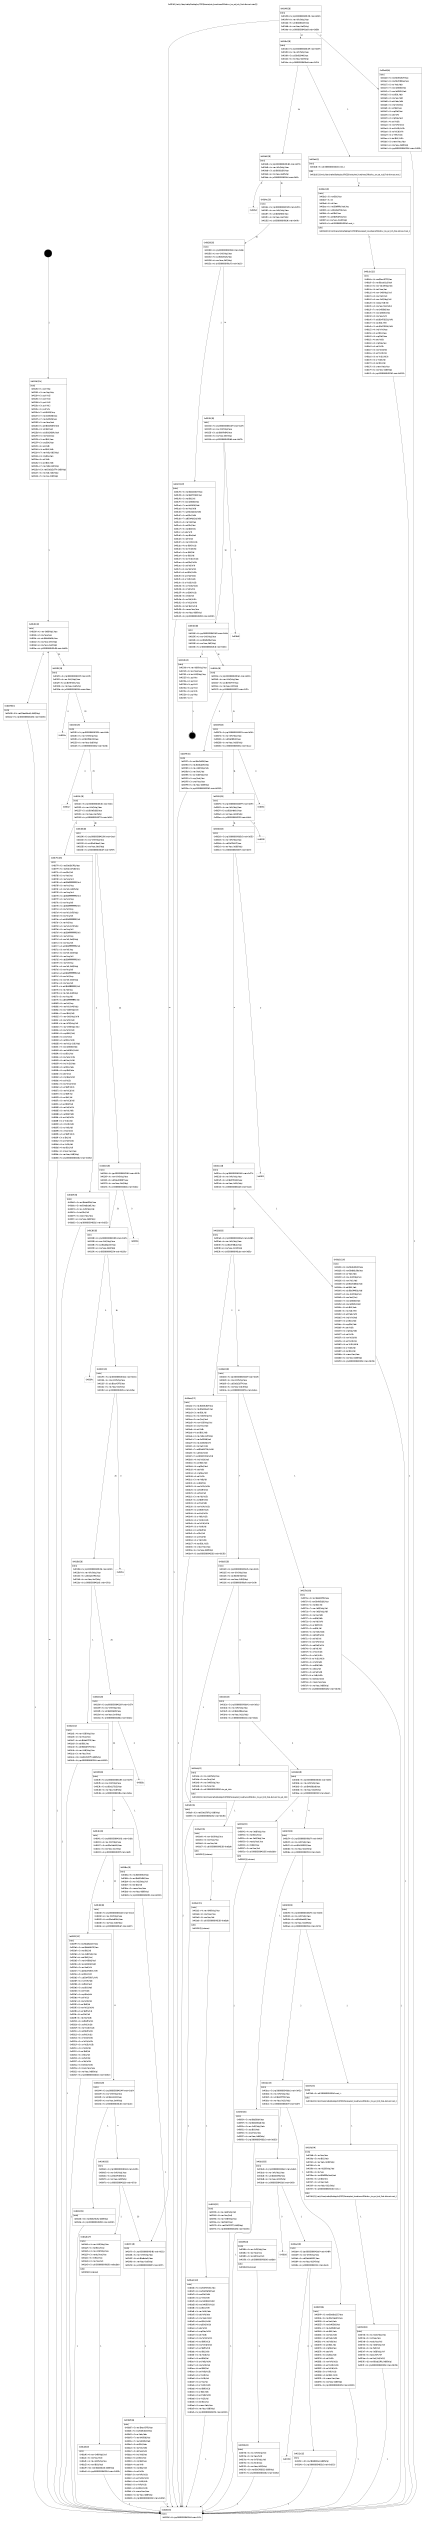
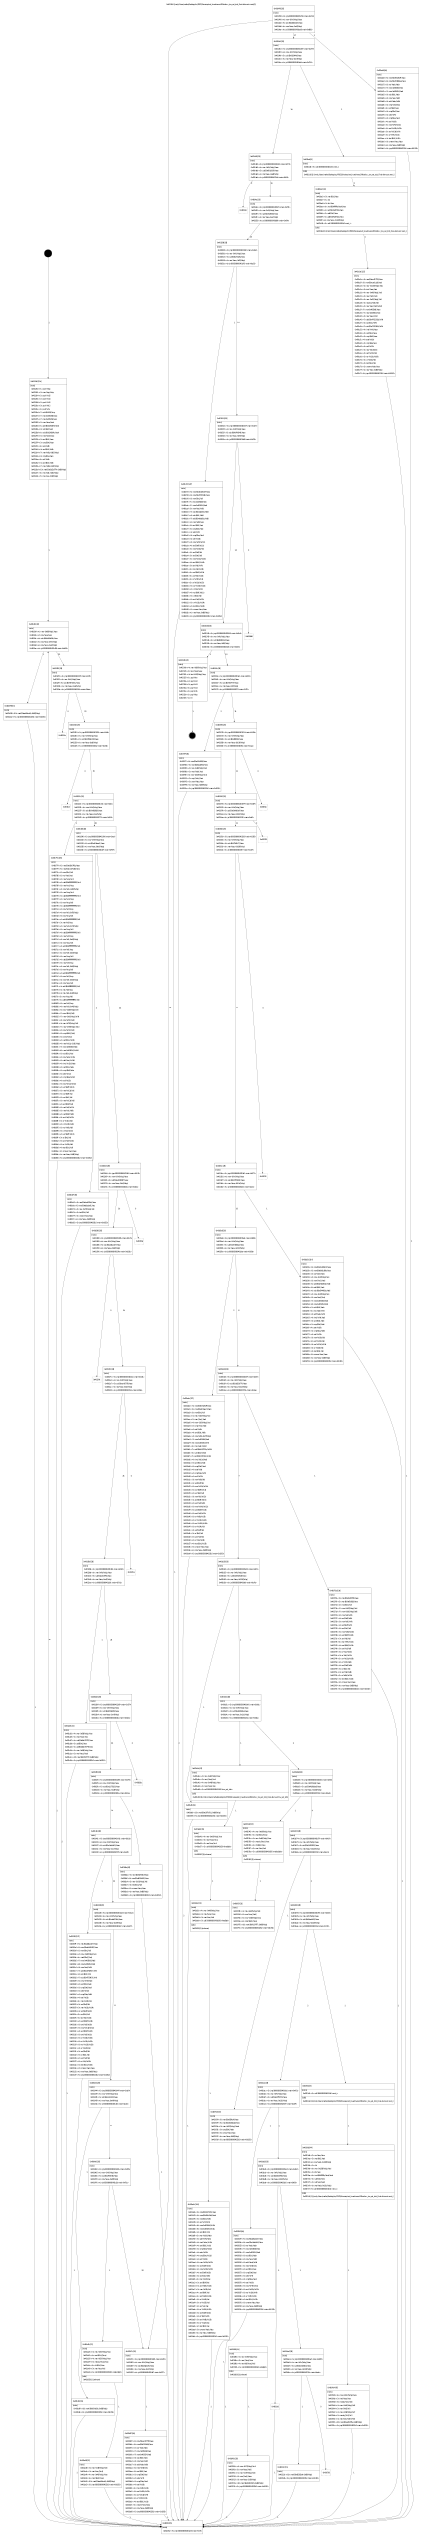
(230, 2373) -> (272, 2496)
